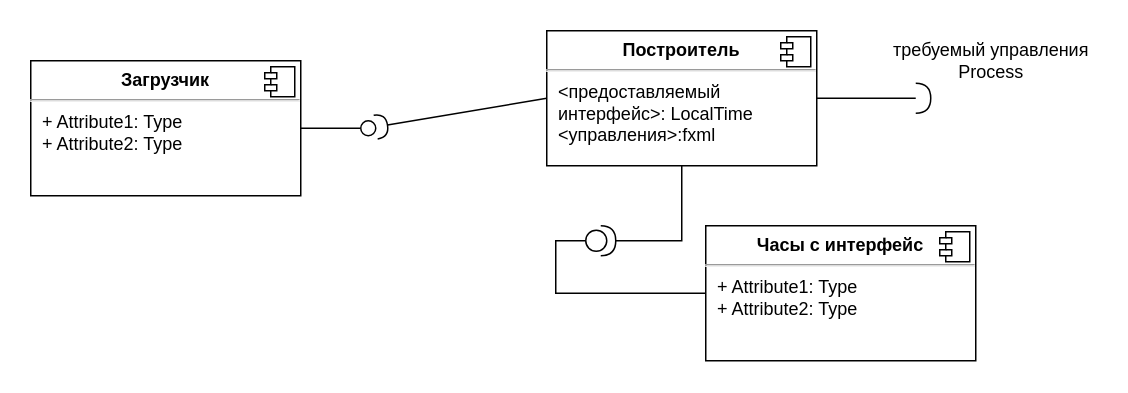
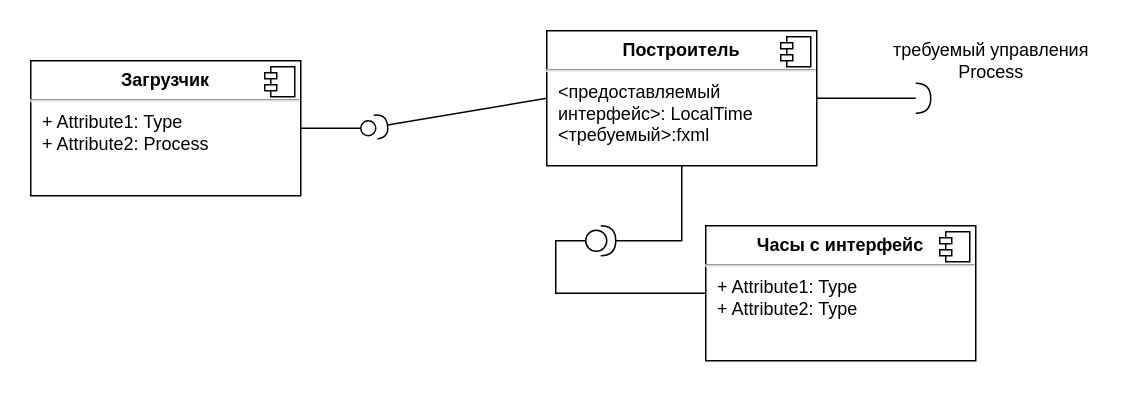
(683, 31) -> (683, 31)
(112, 61) -> (127, 61)
